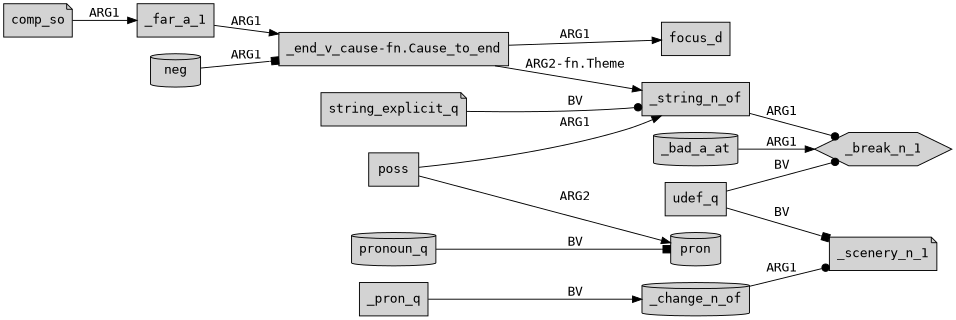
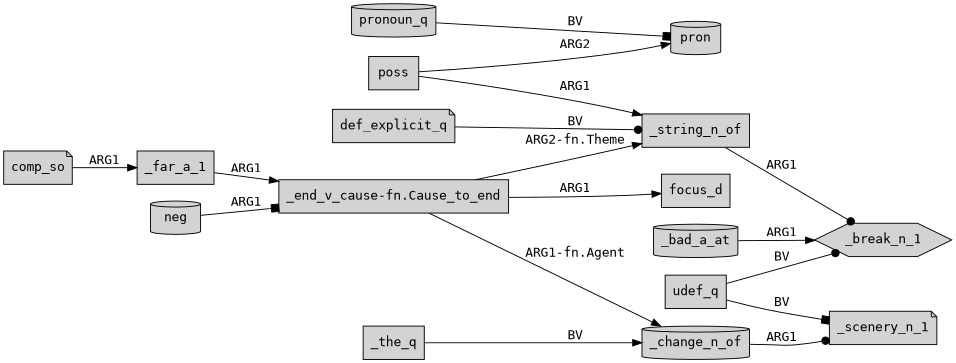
(394, 109) -> (394, 126)
none -> (541, 268)
(394, 299) -> (394, 343)
